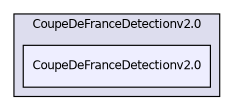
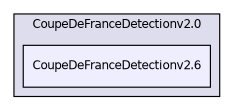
(117, 66) -> (117, 66)
